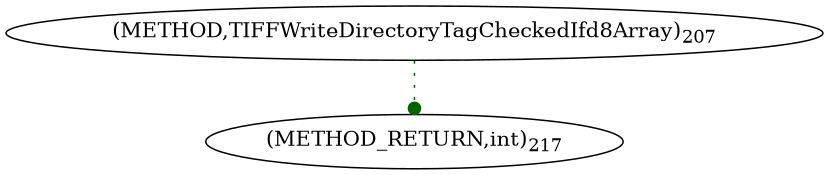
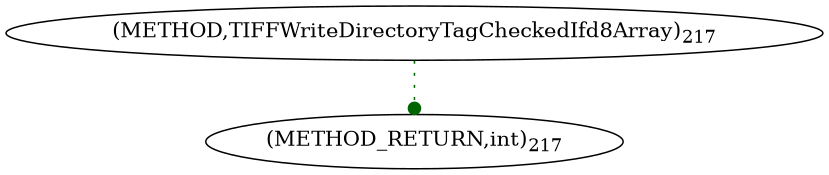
(699, 31) -> (699, 31)
